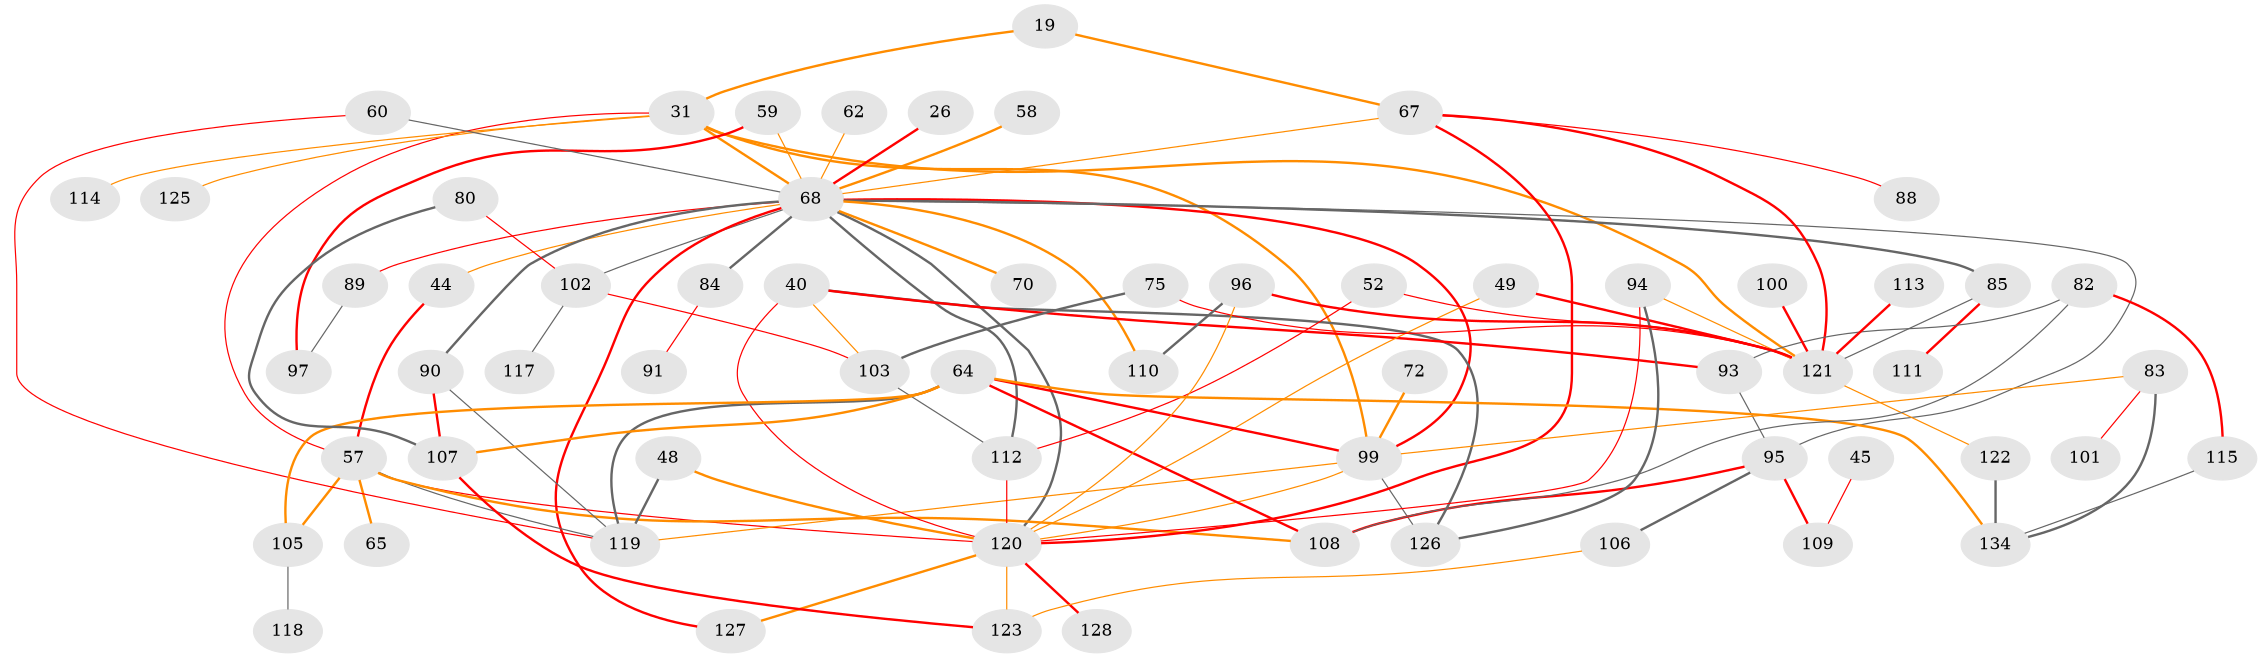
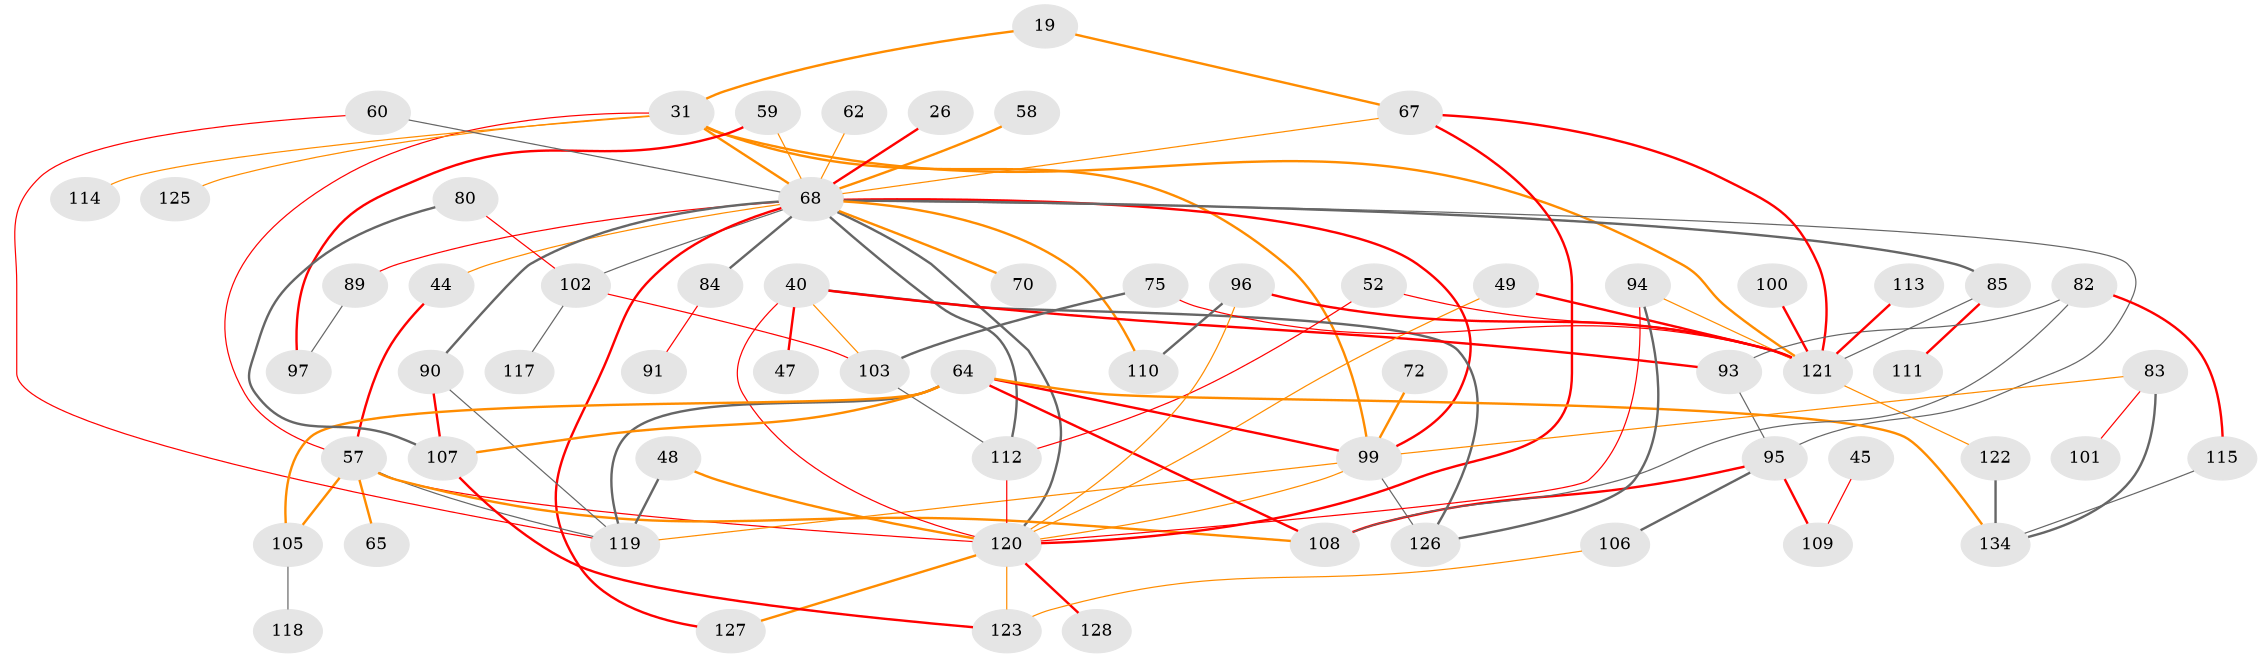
(1907, 199) -> none
none -> (786, 372)
